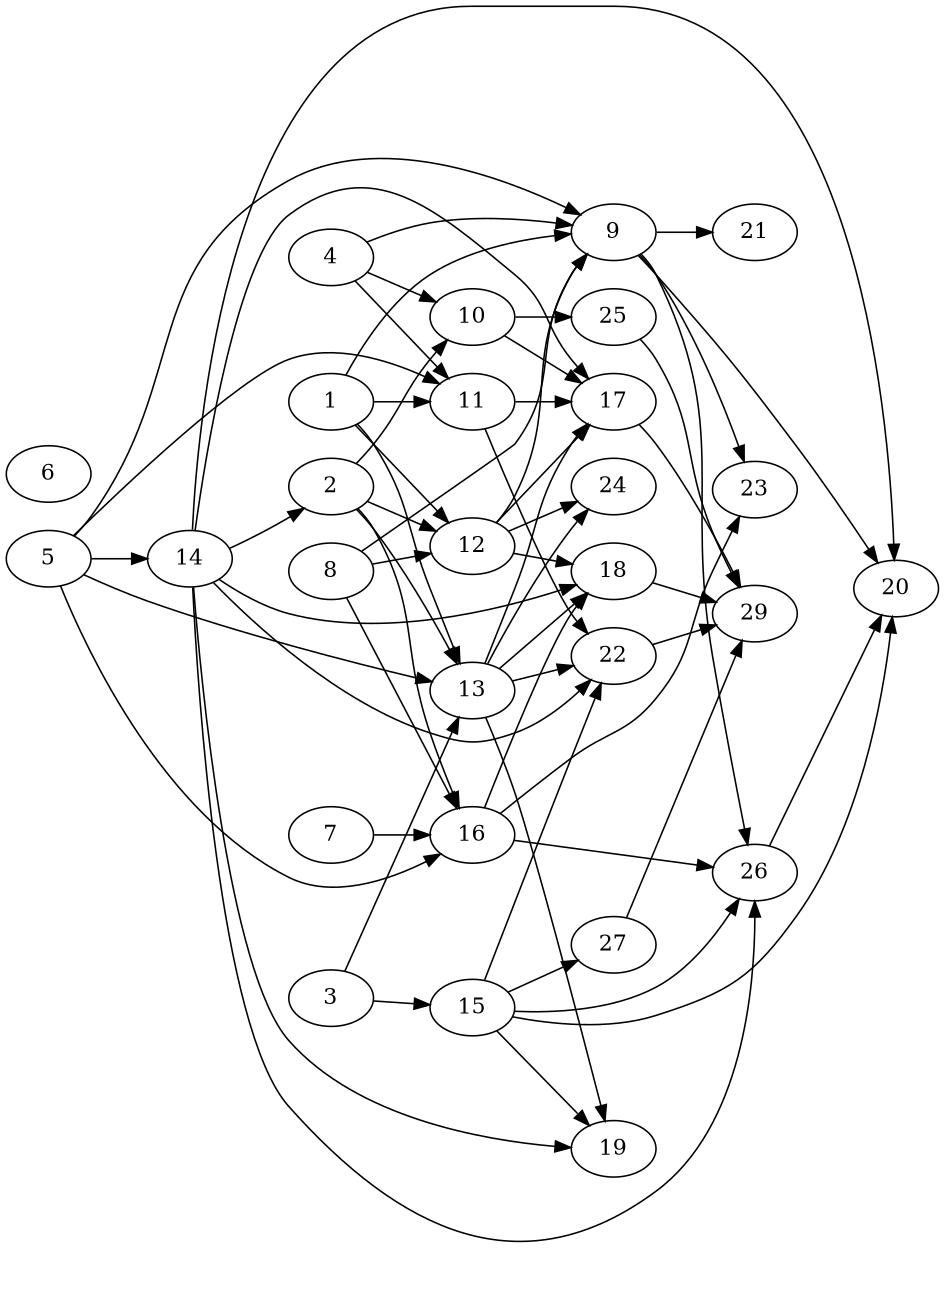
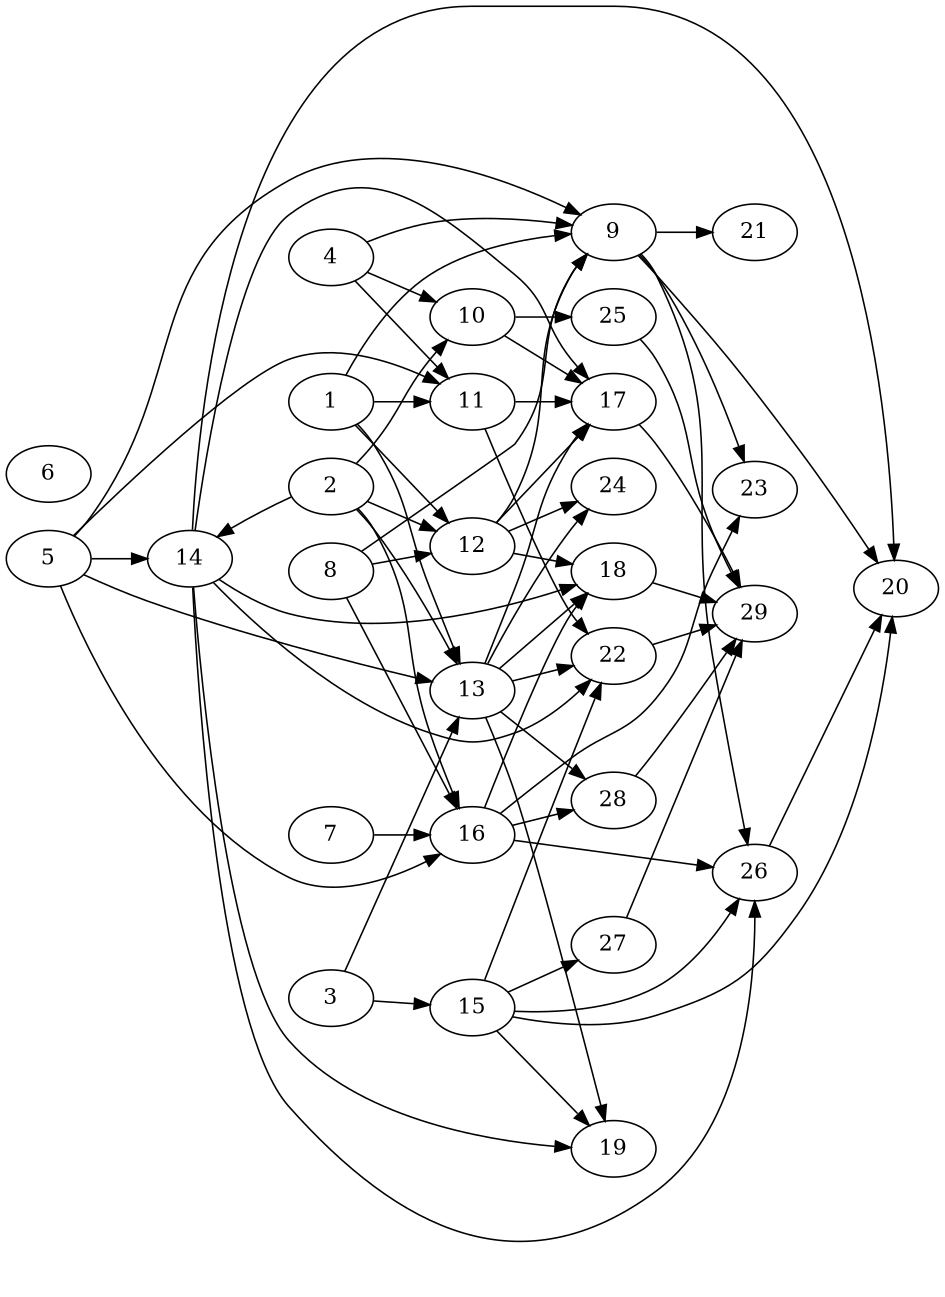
(261, 533) -> (261, 512)
none -> (614, 800)
